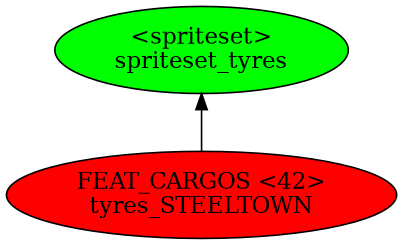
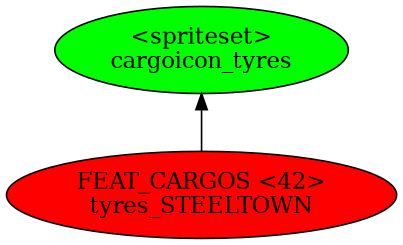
(202, 50) -> (202, 50)
